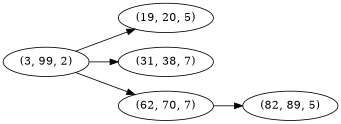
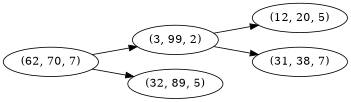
(166, 18) -> (300, 18)
(102, 82) -> (111, 51)
(290, 106) -> (175, 84)
